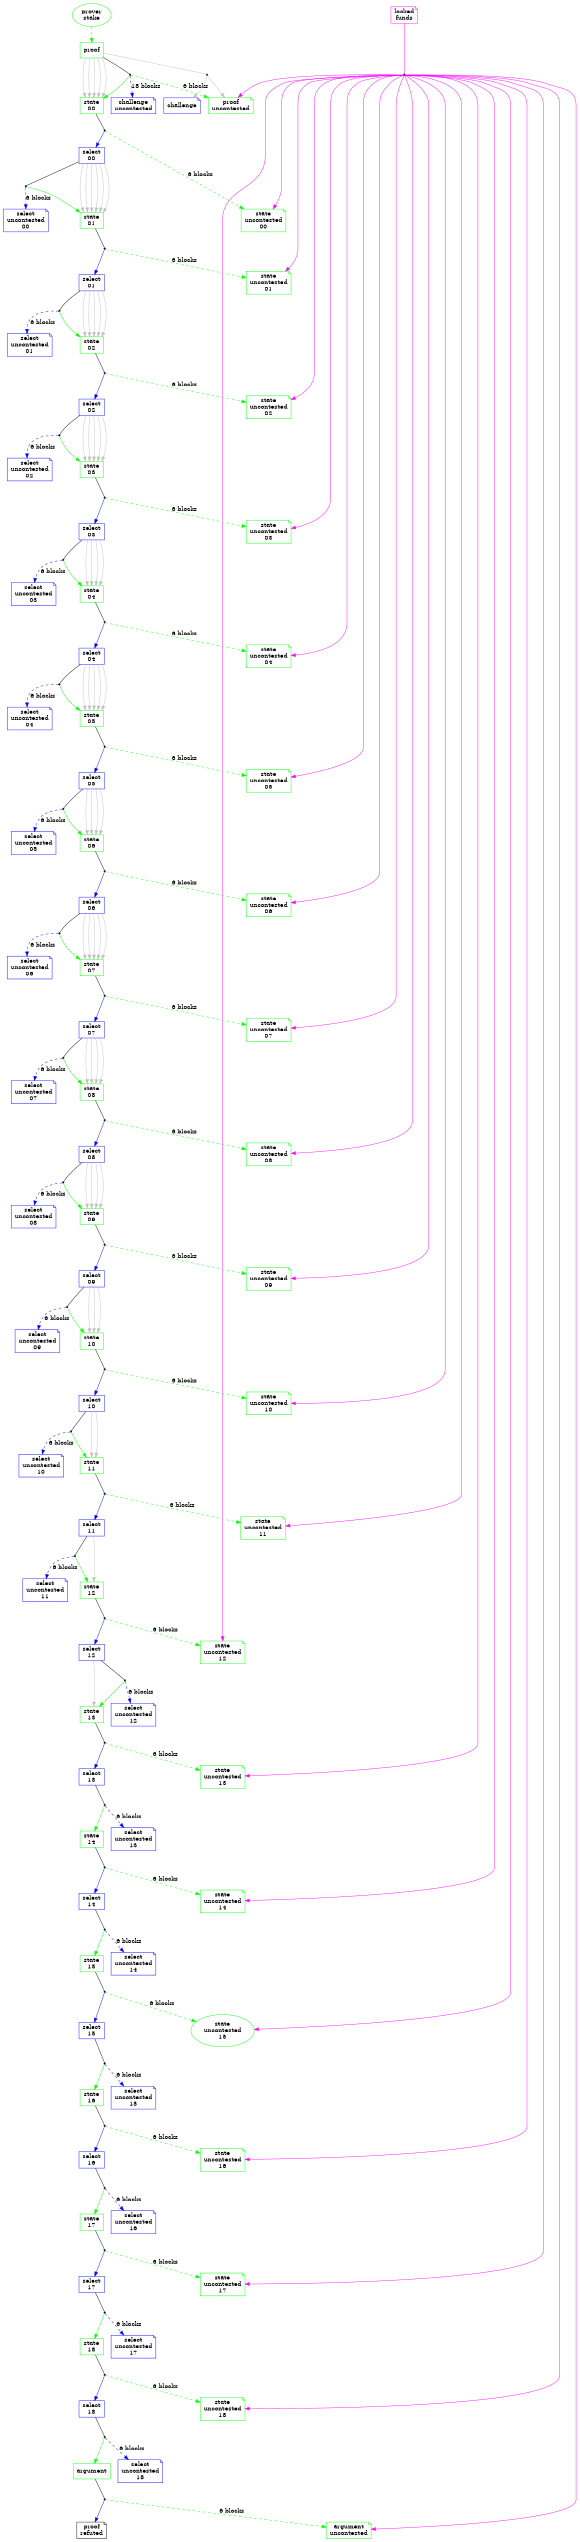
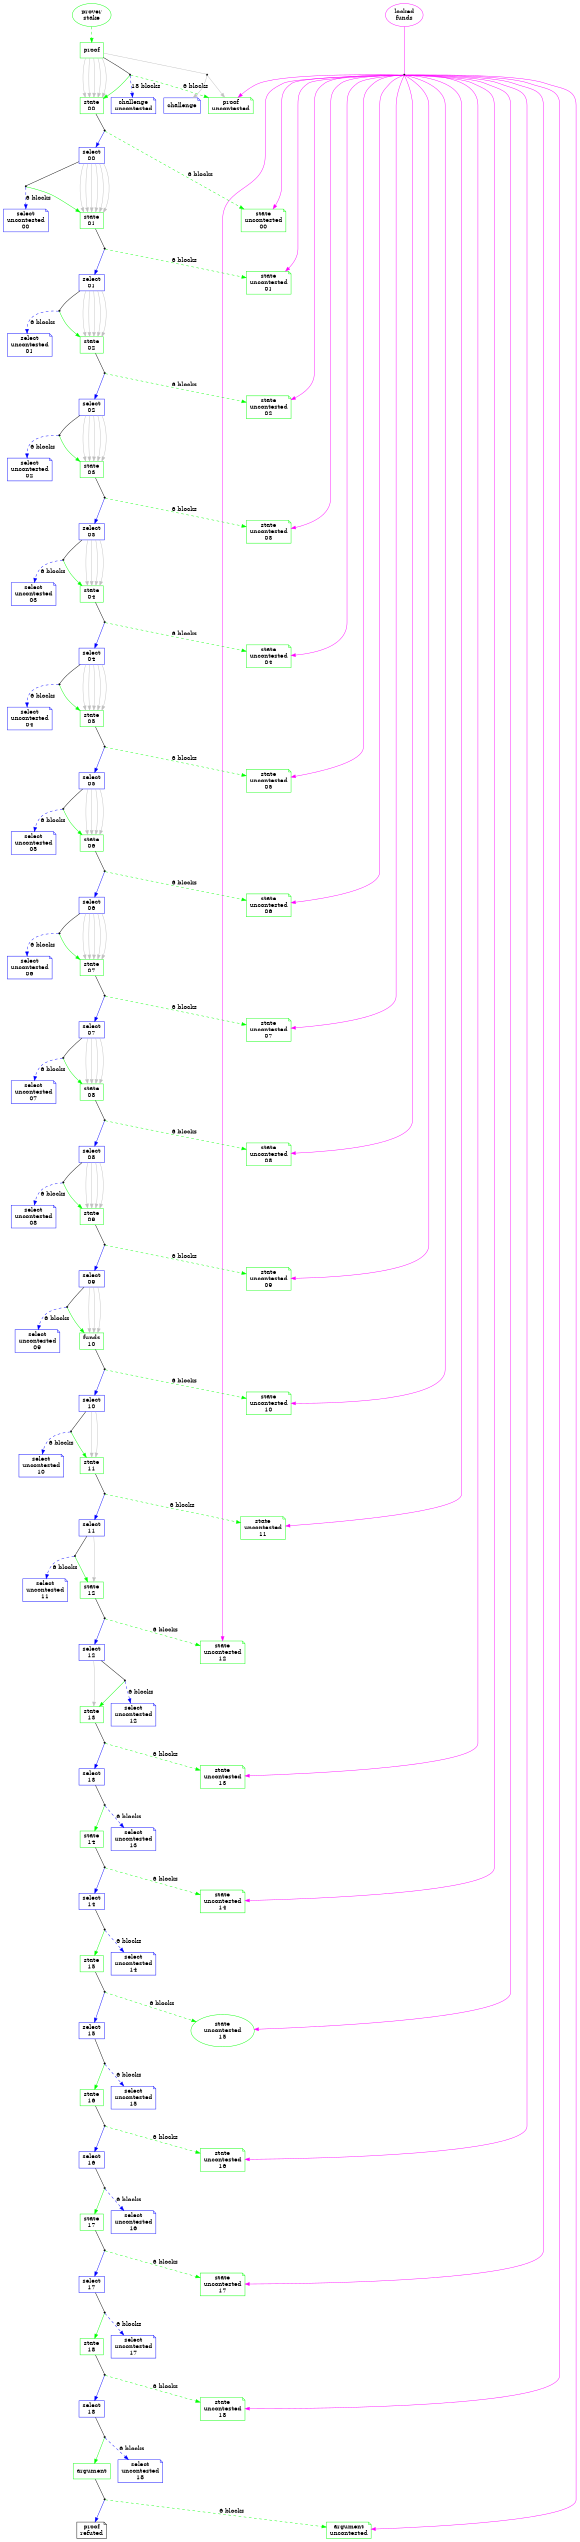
(404, 15) -> (404, 15)
(92, 1341) -> (92, 1341)
